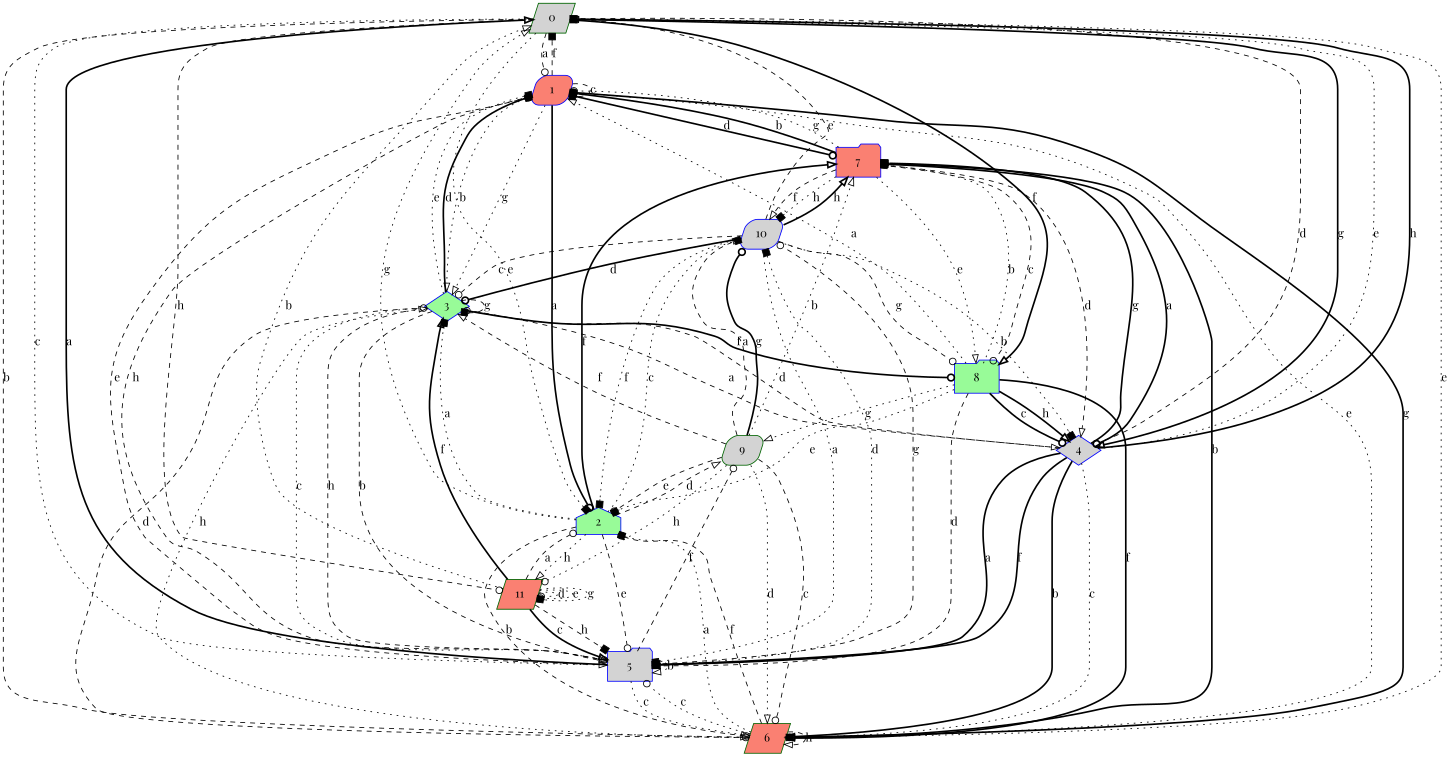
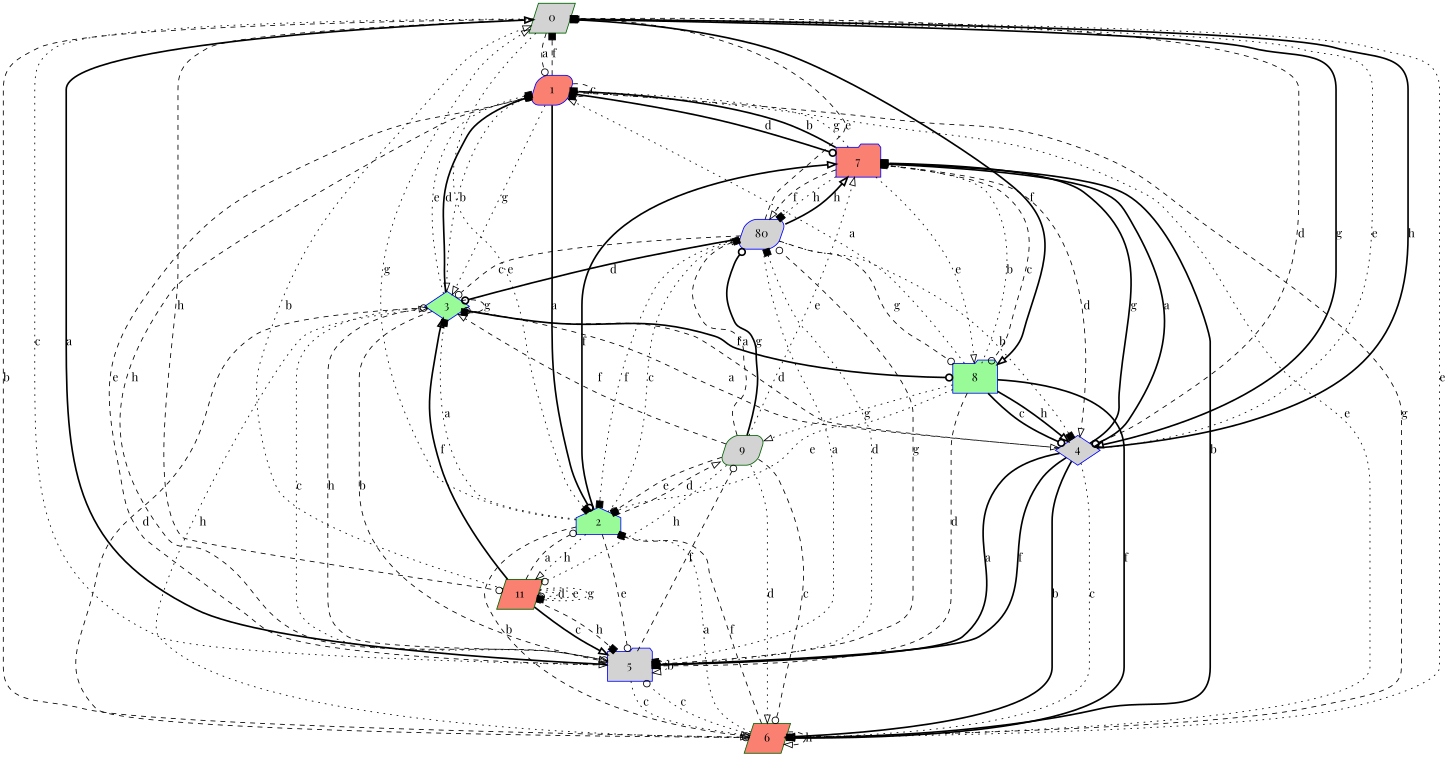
(762, 234) -> (762, 234)
(815, 306) -> (817, 306)
(1397, 391) -> (1395, 391)
